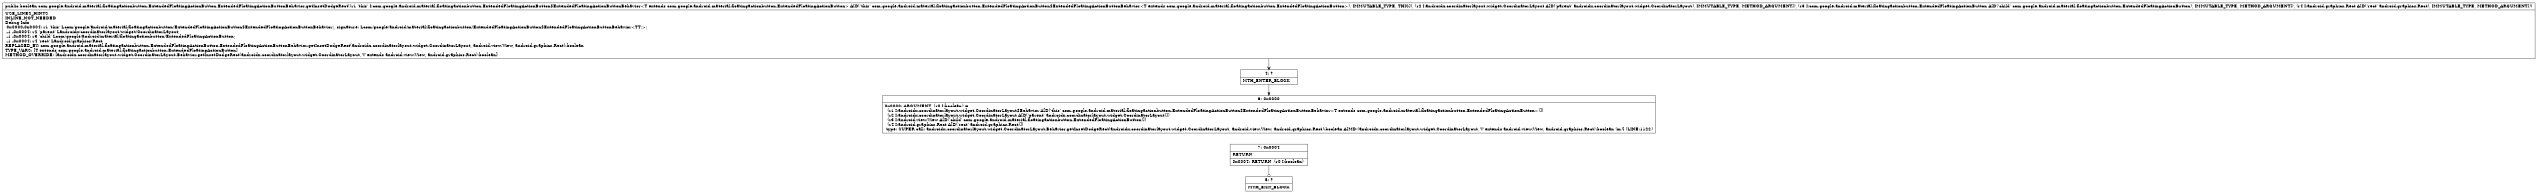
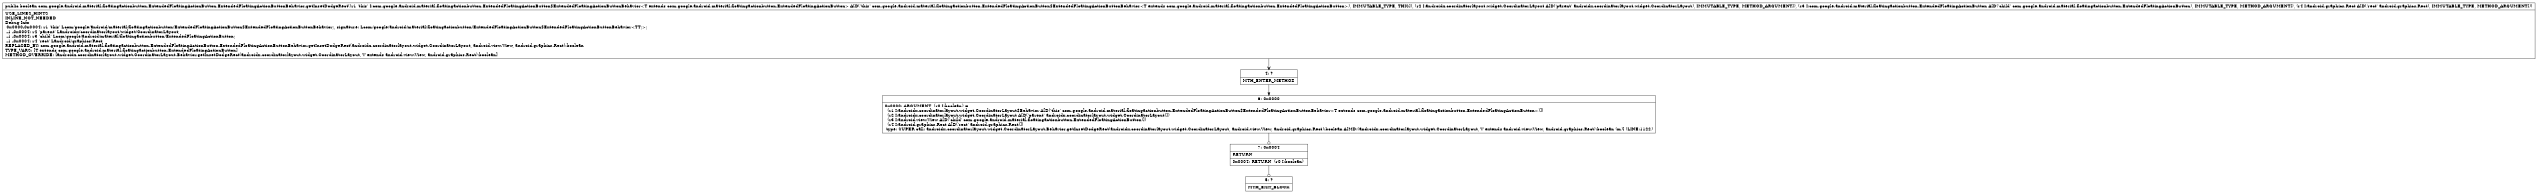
(1266, 81) -> (1269, 81)
none -> (1269, 137)
